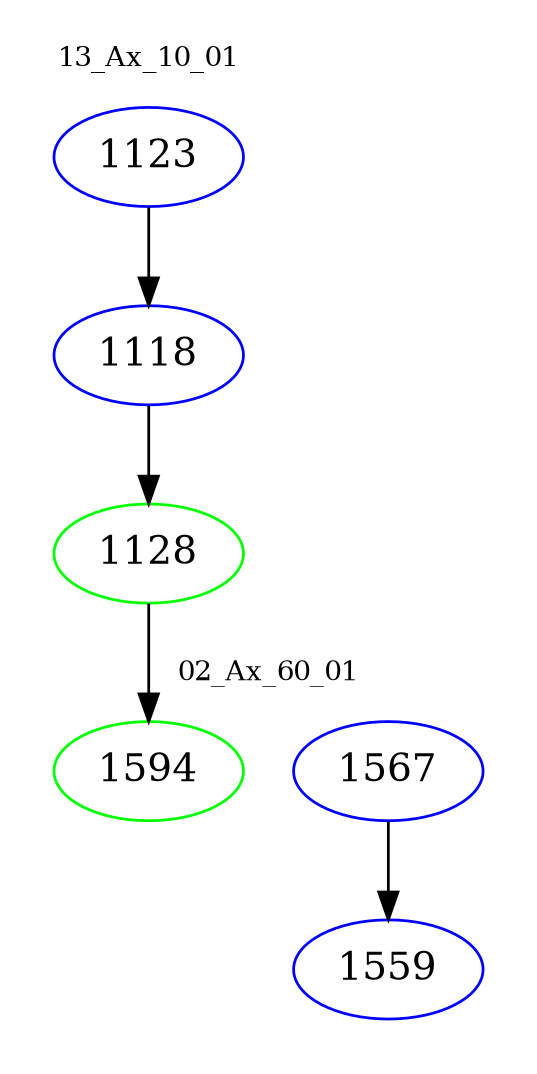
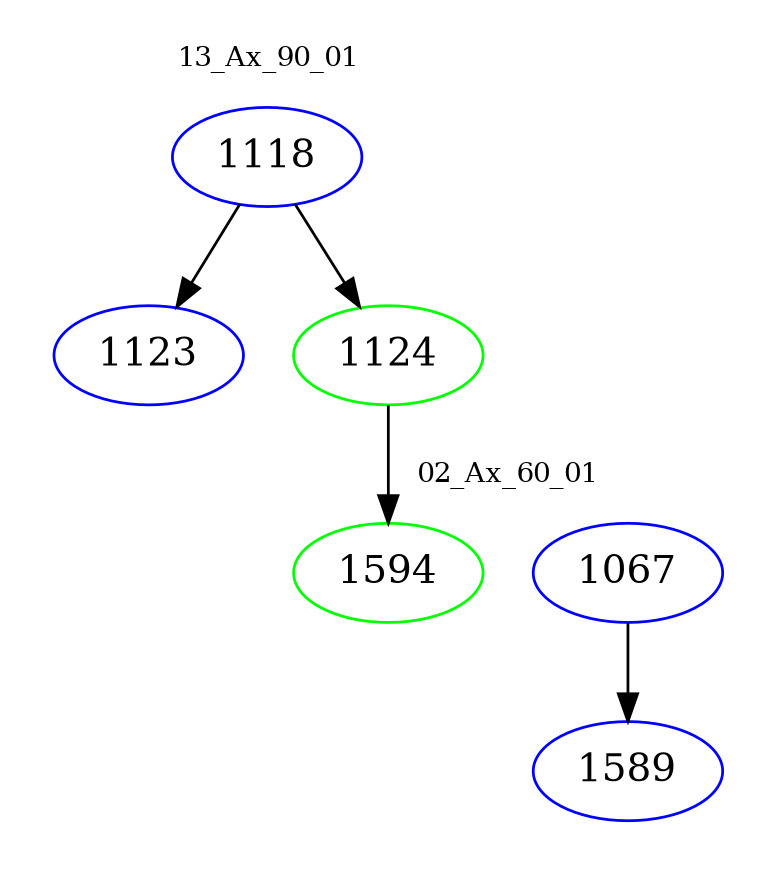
(149, 59) -> (269, 59)
(149, 243) -> (216, 244)
(149, 554) -> (388, 355)
(388, 771) -> (628, 573)
(388, 969) -> (628, 771)
